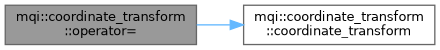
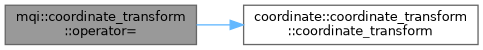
(339, 25) -> (361, 25)
